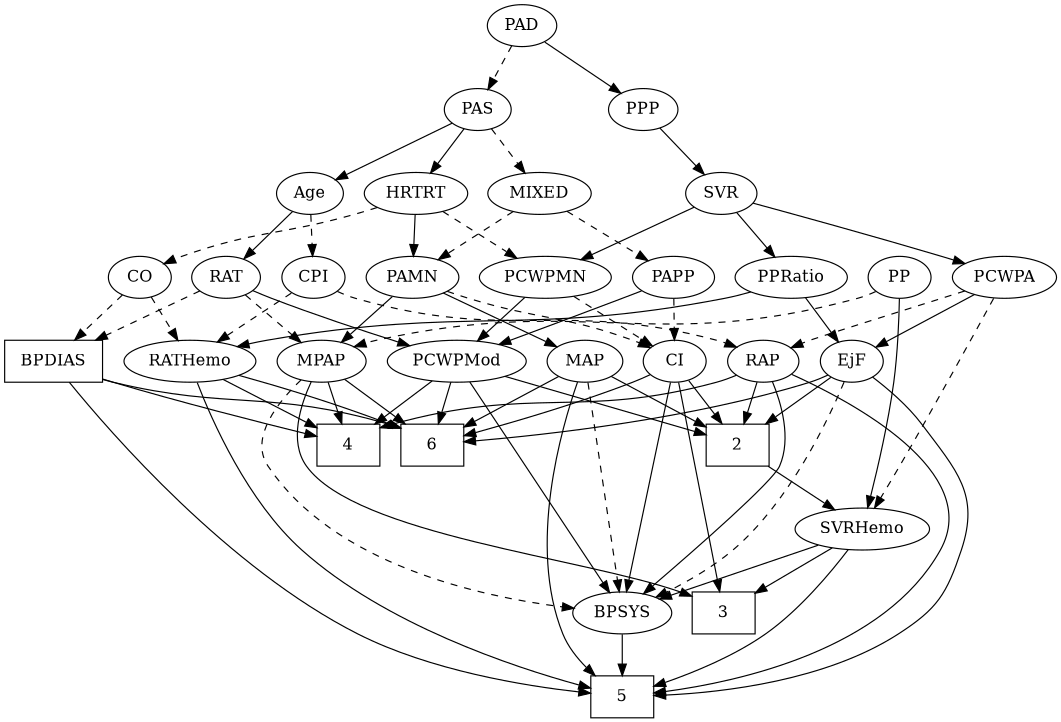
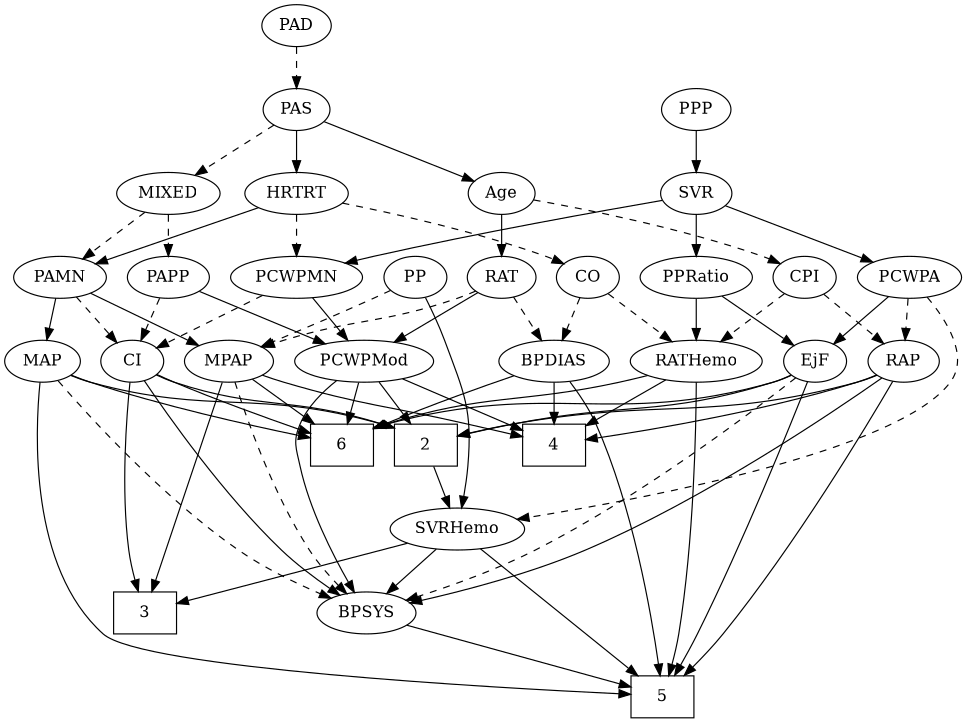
(578, 64) -> none
(54, 361) -> (554, 361)
